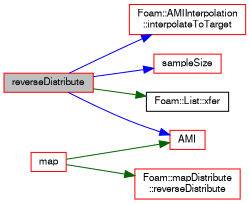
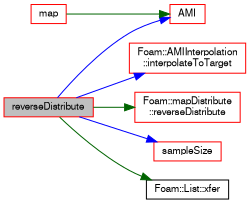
(96, 169) -> (109, 107)
